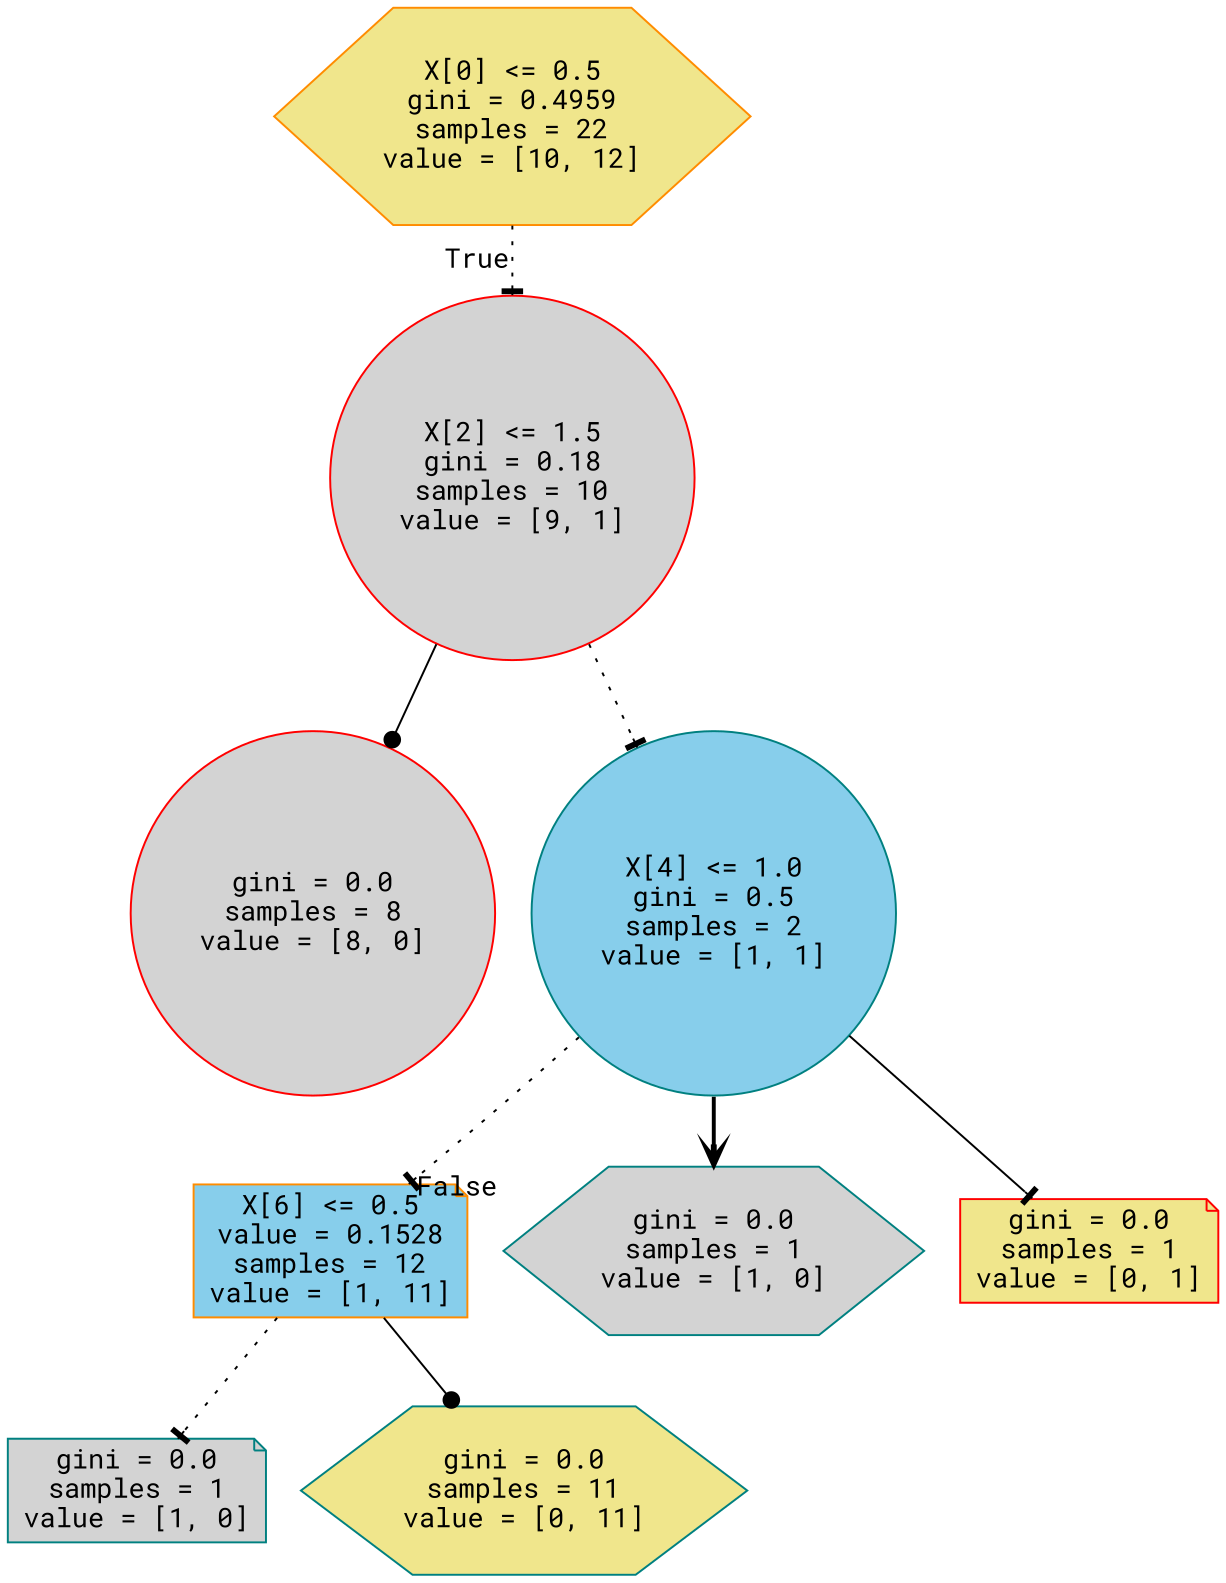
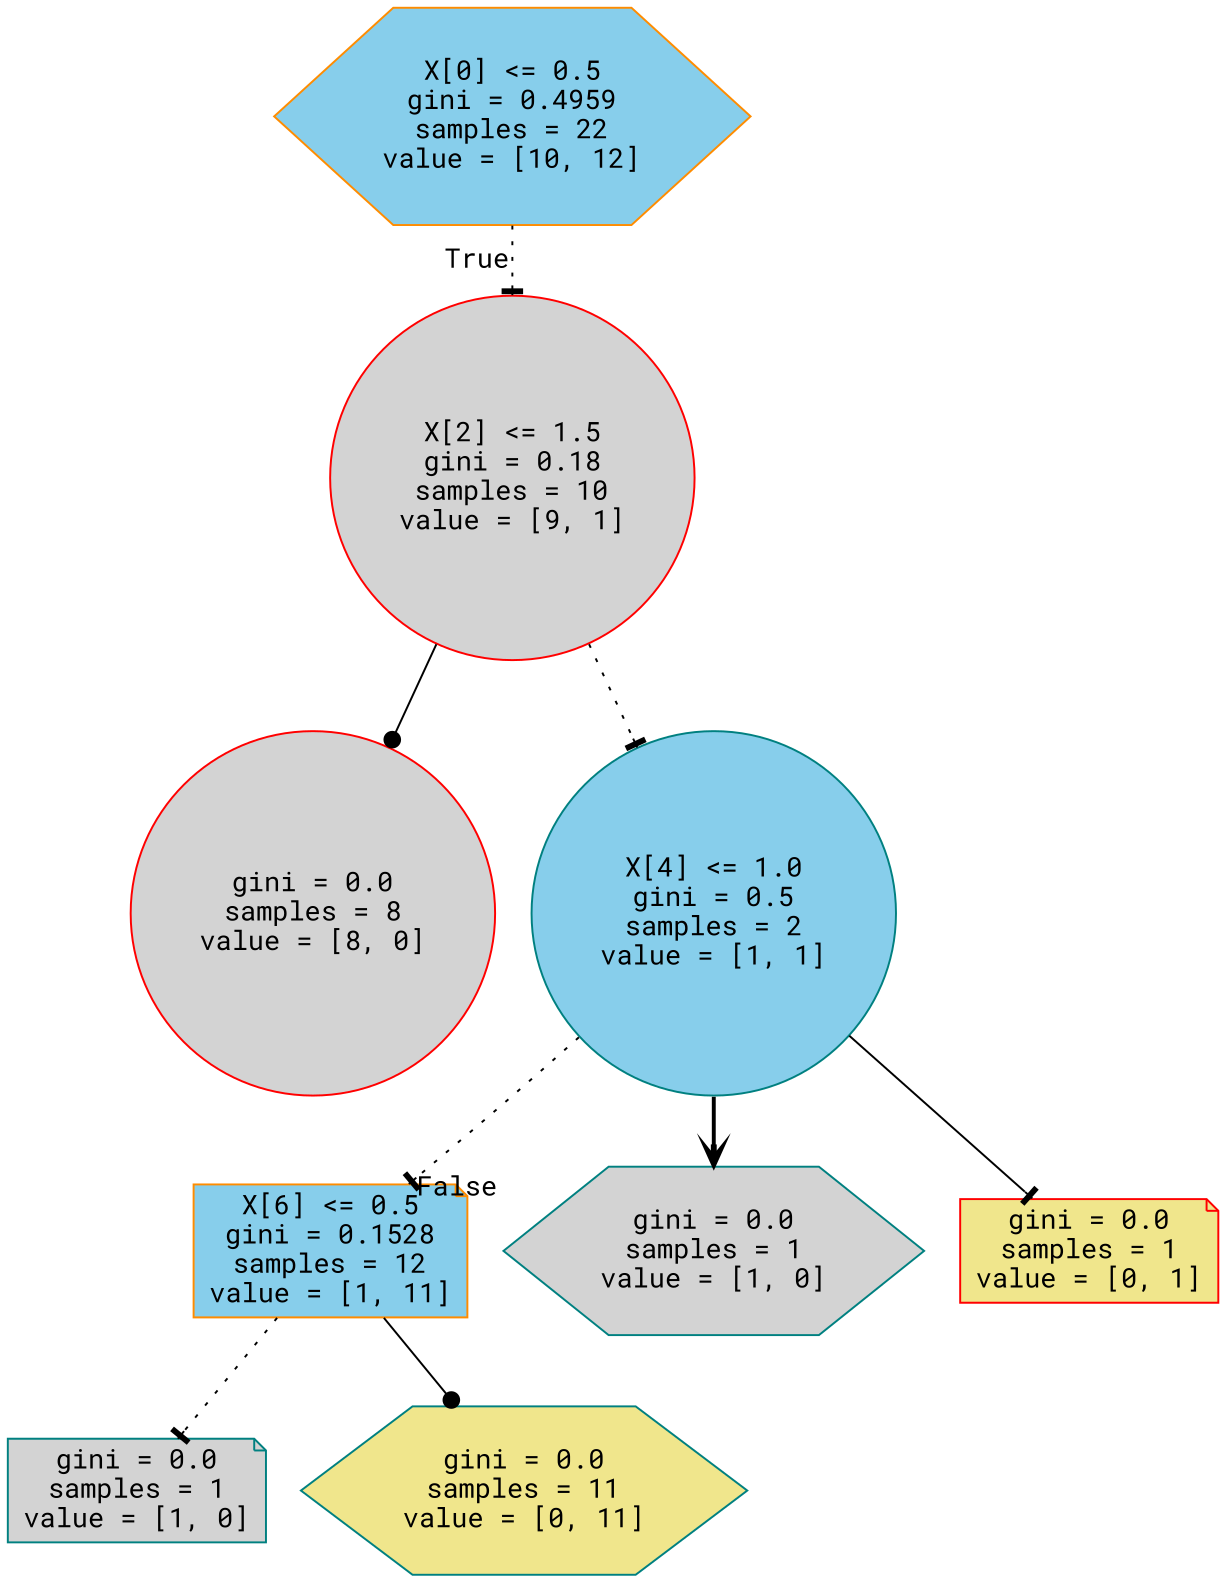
(512, 116) -> (512, 116)
(330, 1251) -> (330, 1251)
